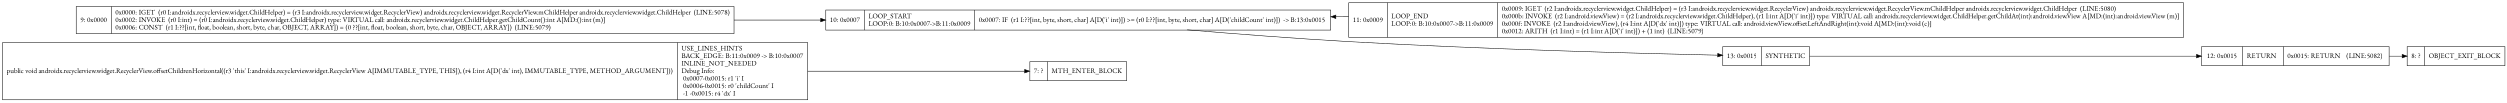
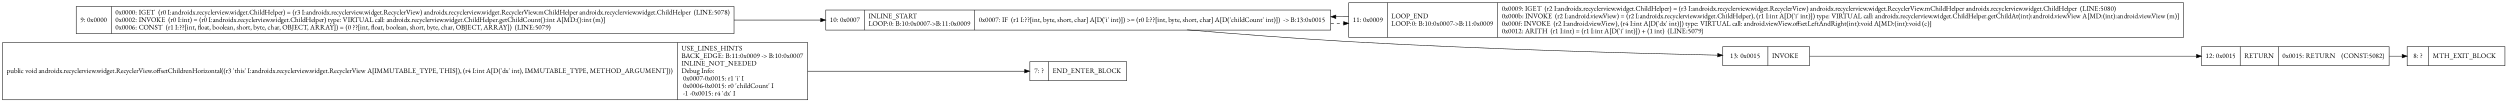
(890, 16) -> (893, 16)
none -> (1337, 23)
(1785, 56) -> (1785, 56)
(2335, 56) -> (2334, 56)
(2465, 56) -> (2465, 56)
(1087, 71) -> (1087, 71)
